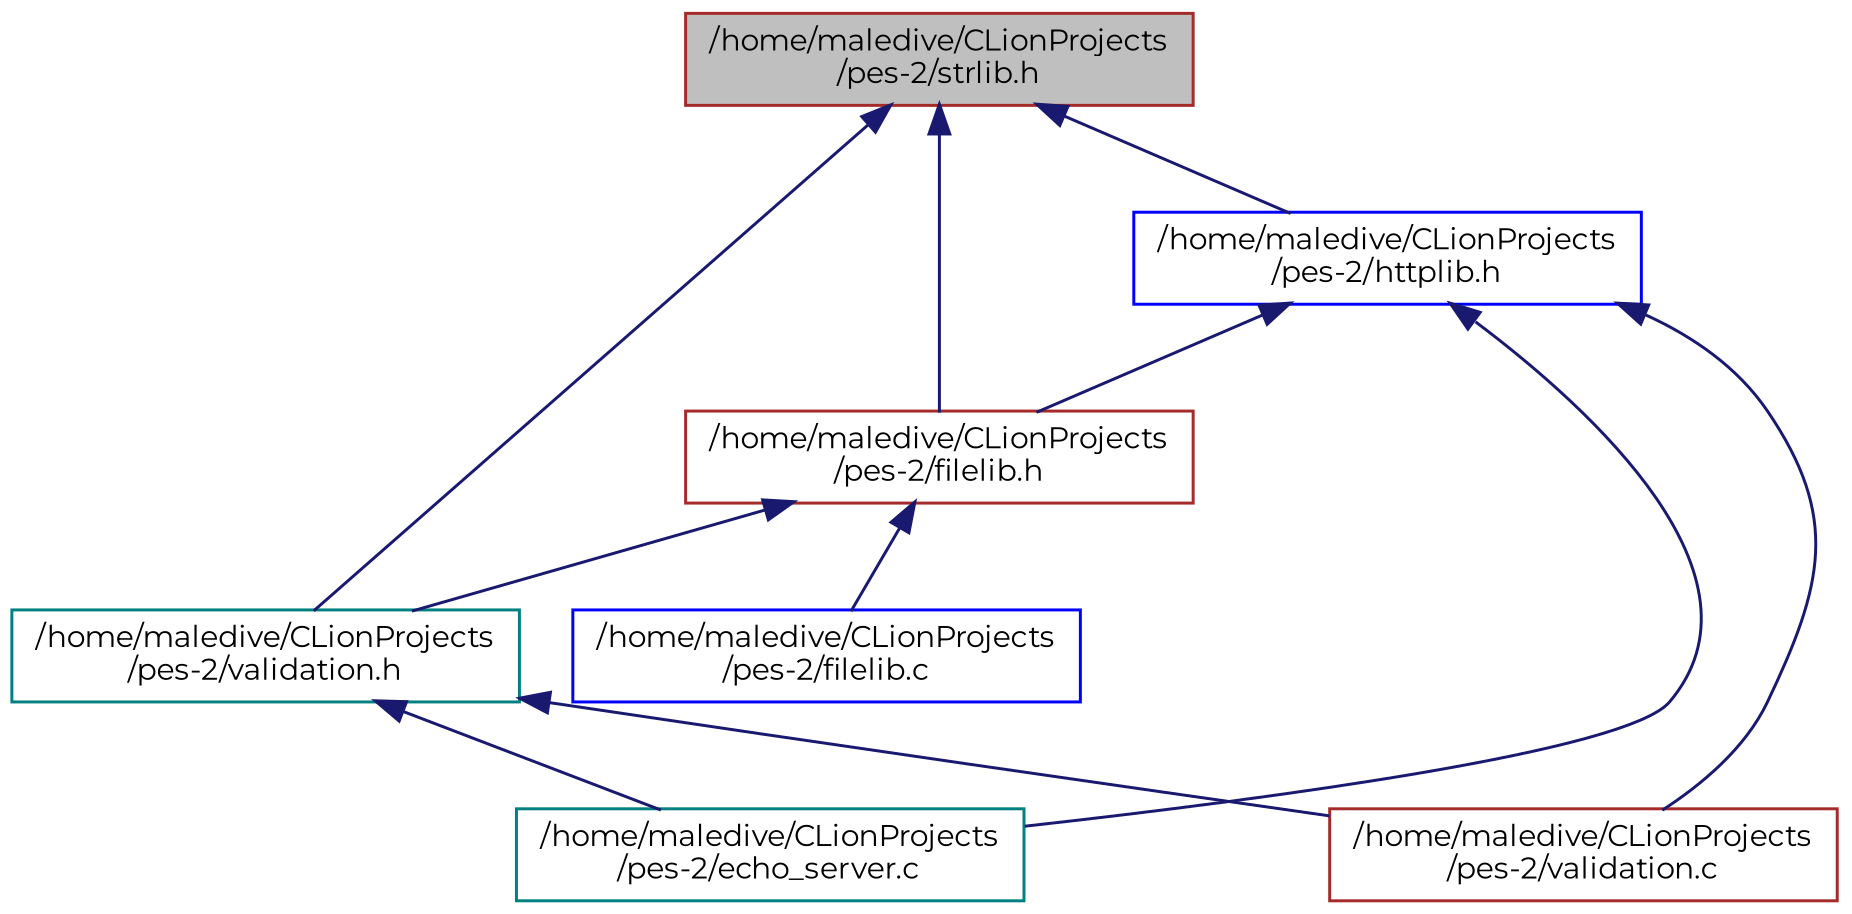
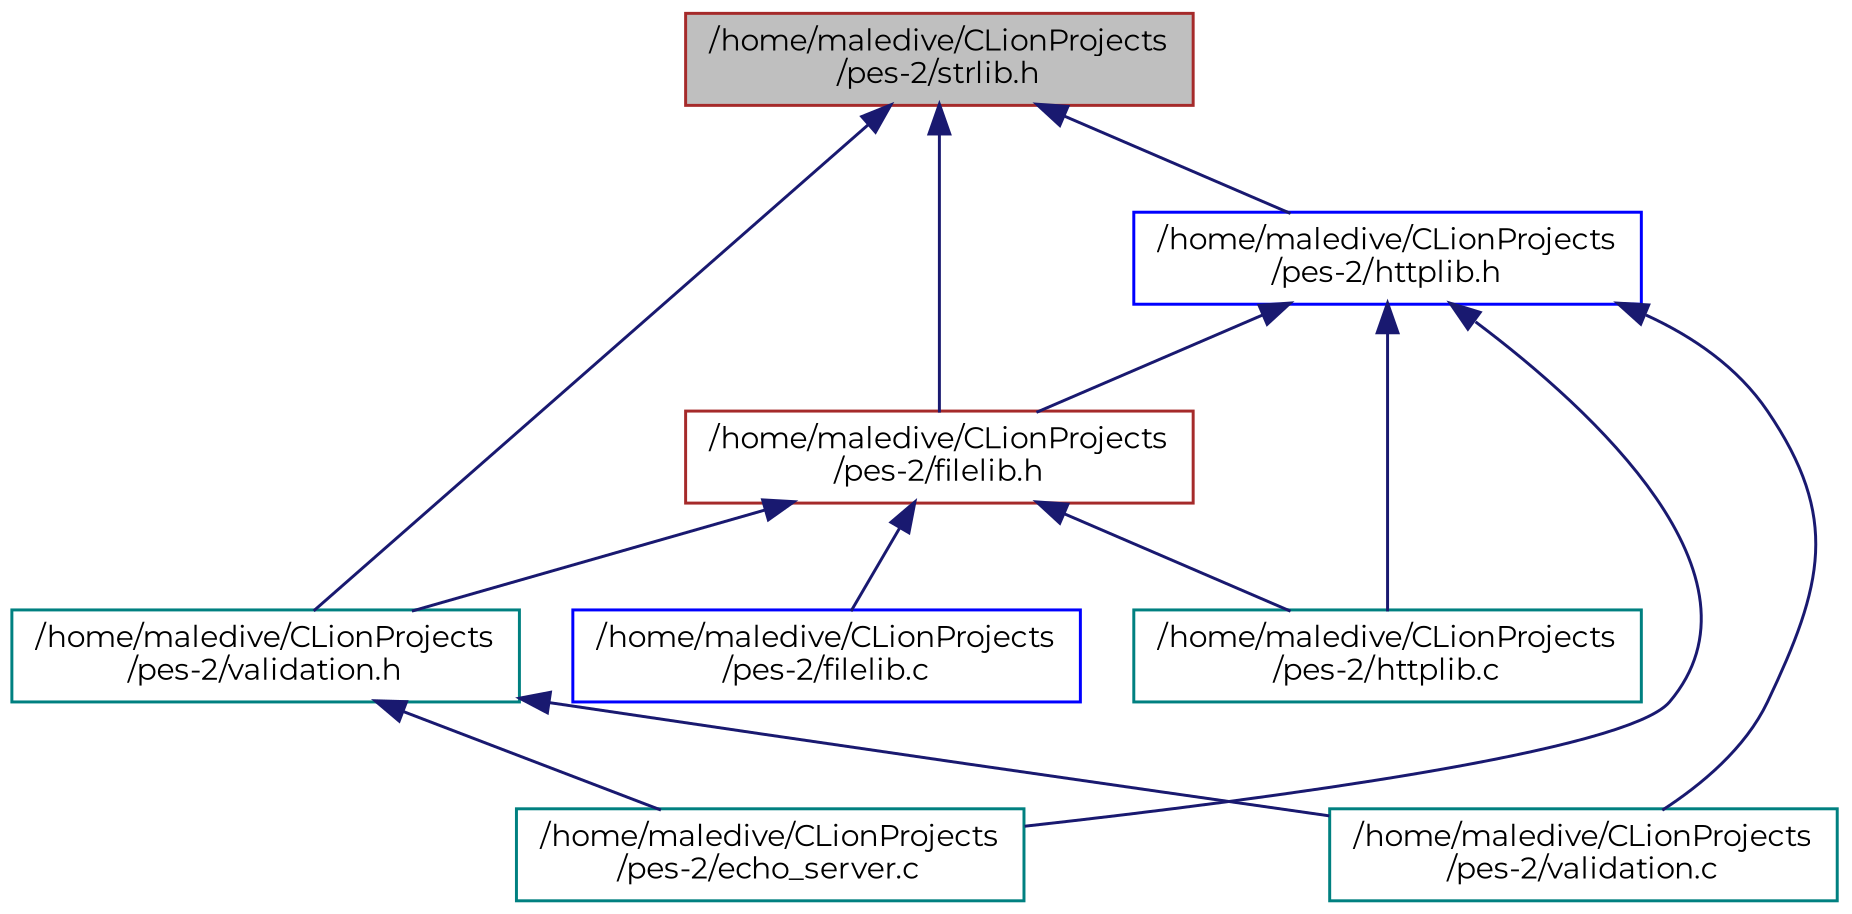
none -> (1388, 656)
(1583, 855) -> (1583, 855)
